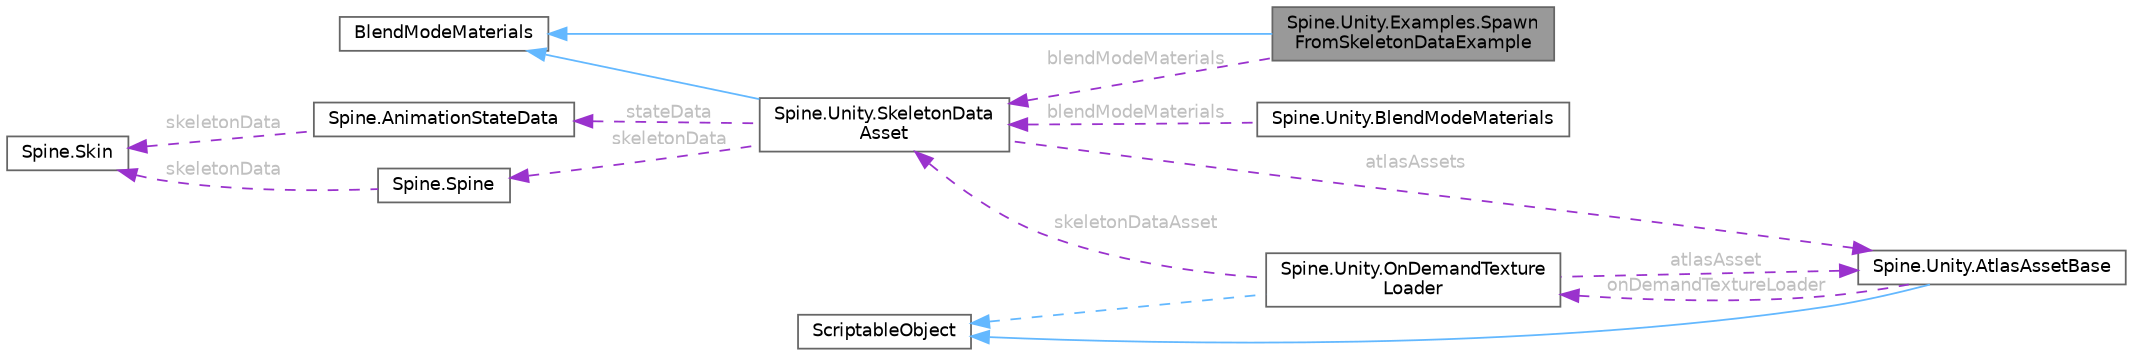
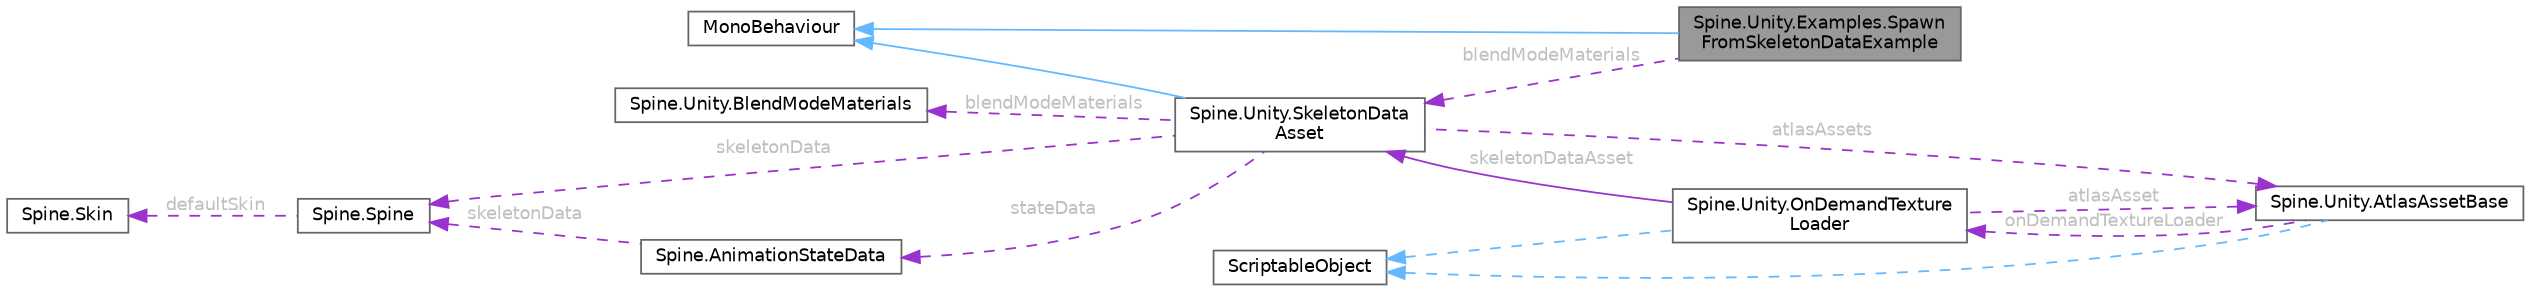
(444, 34) -> (771, 29)
(1142, 124) -> (1060, 116)
(230, 139) -> (544, 234)
(221, 170) -> (213, 206)
(1088, 249) -> (1537, 184)
(1462, 338) -> (1868, 274)
